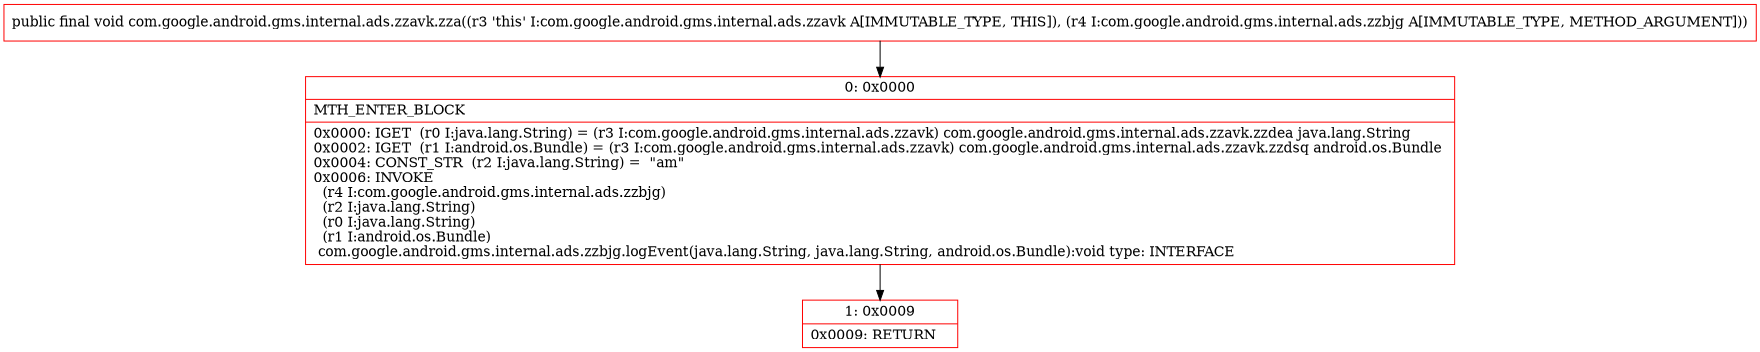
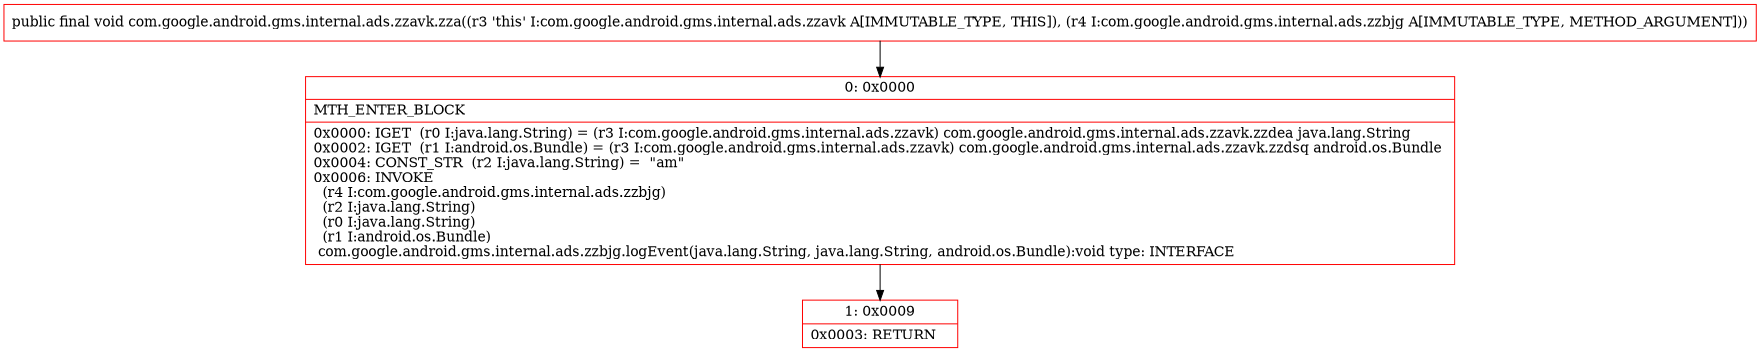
(880, 335) -> (880, 335)
